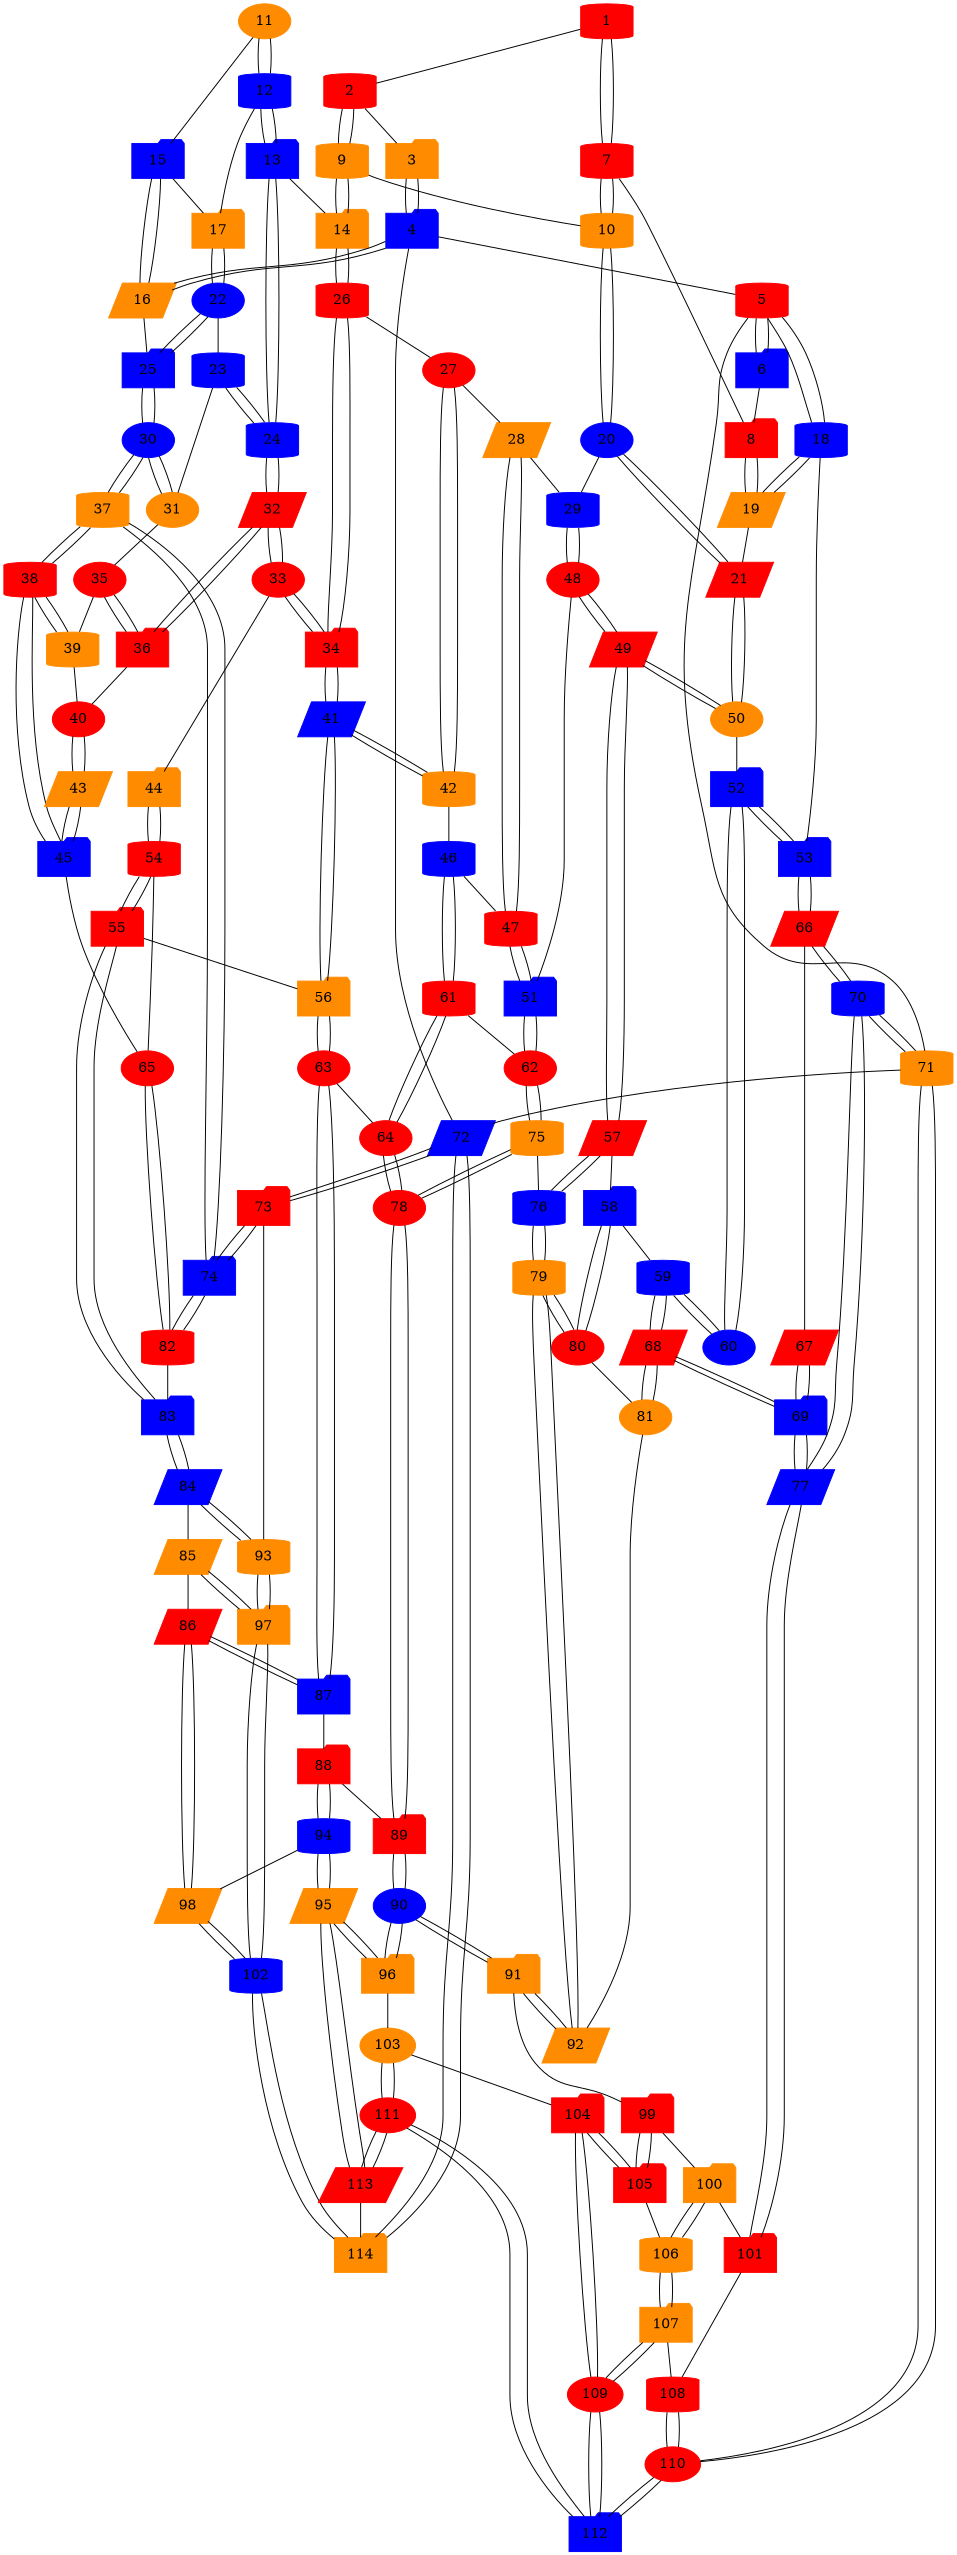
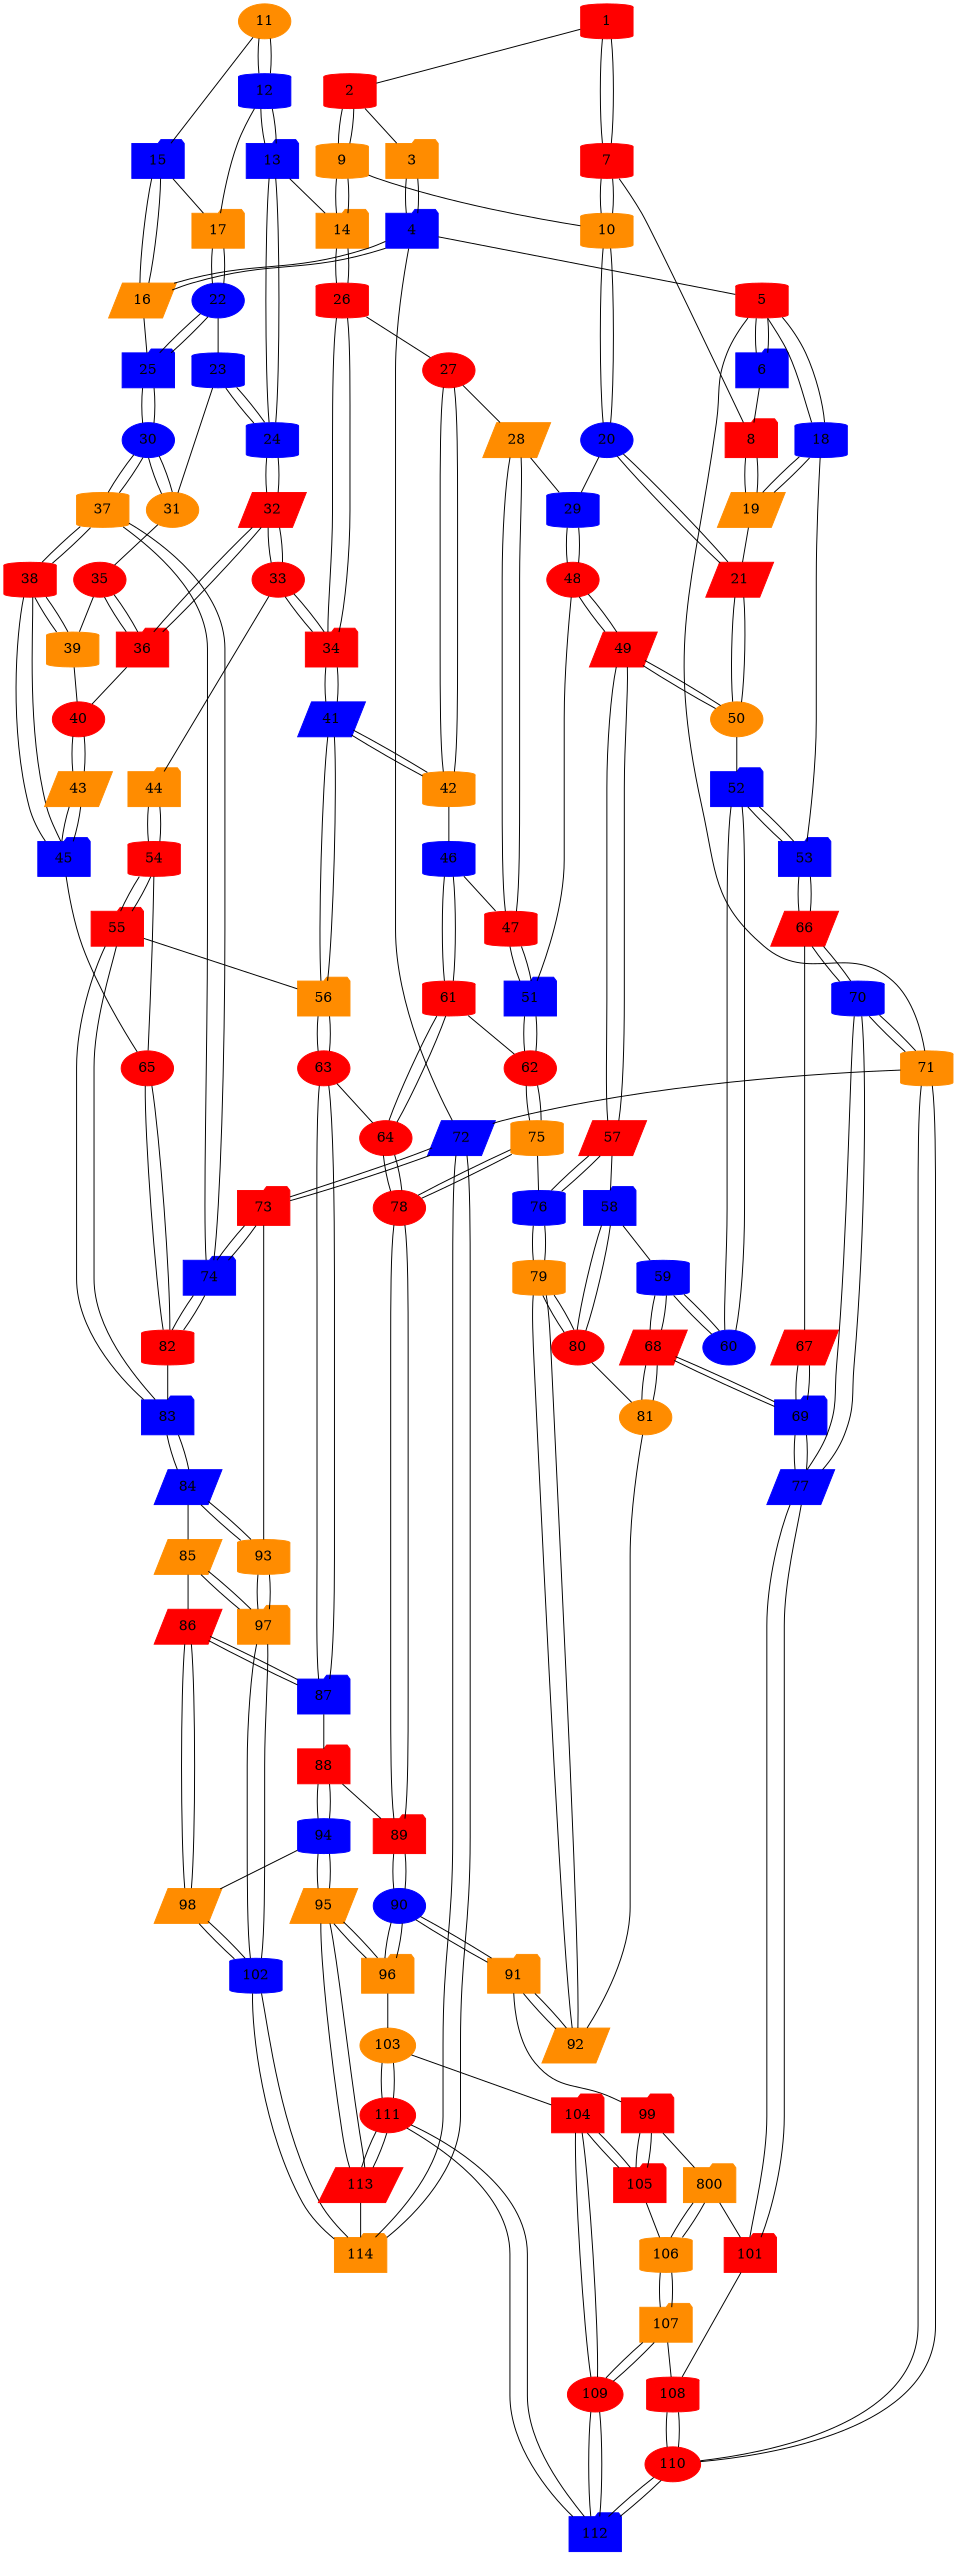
(710, 2185) -> (710, 2185)
